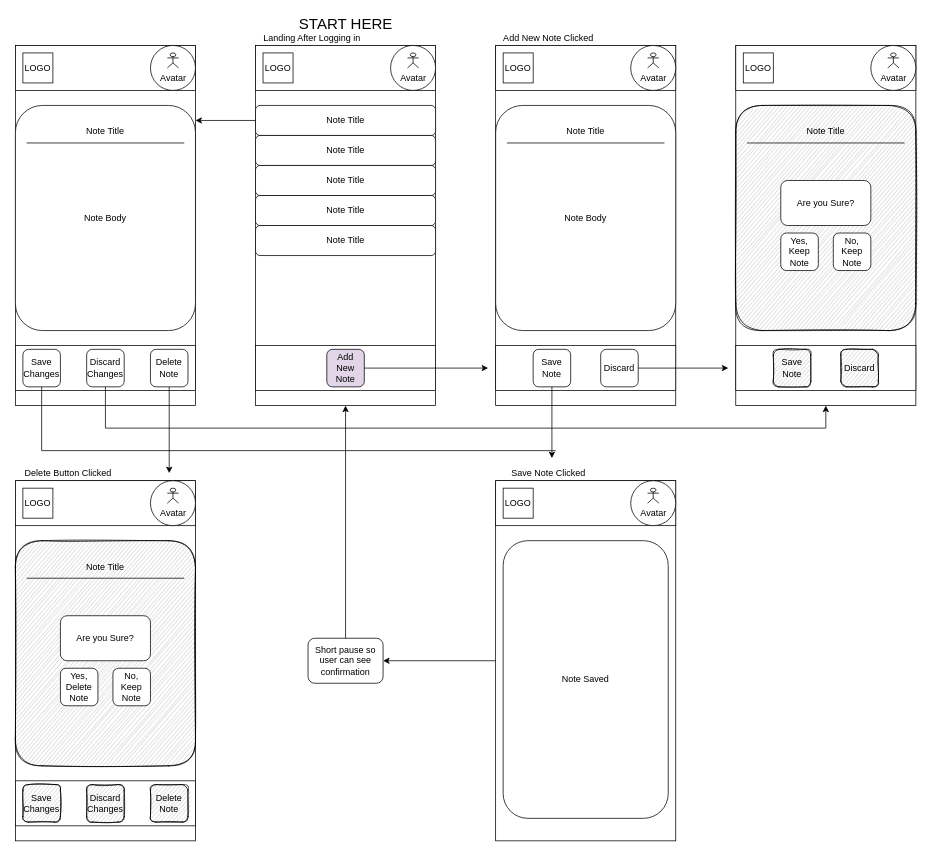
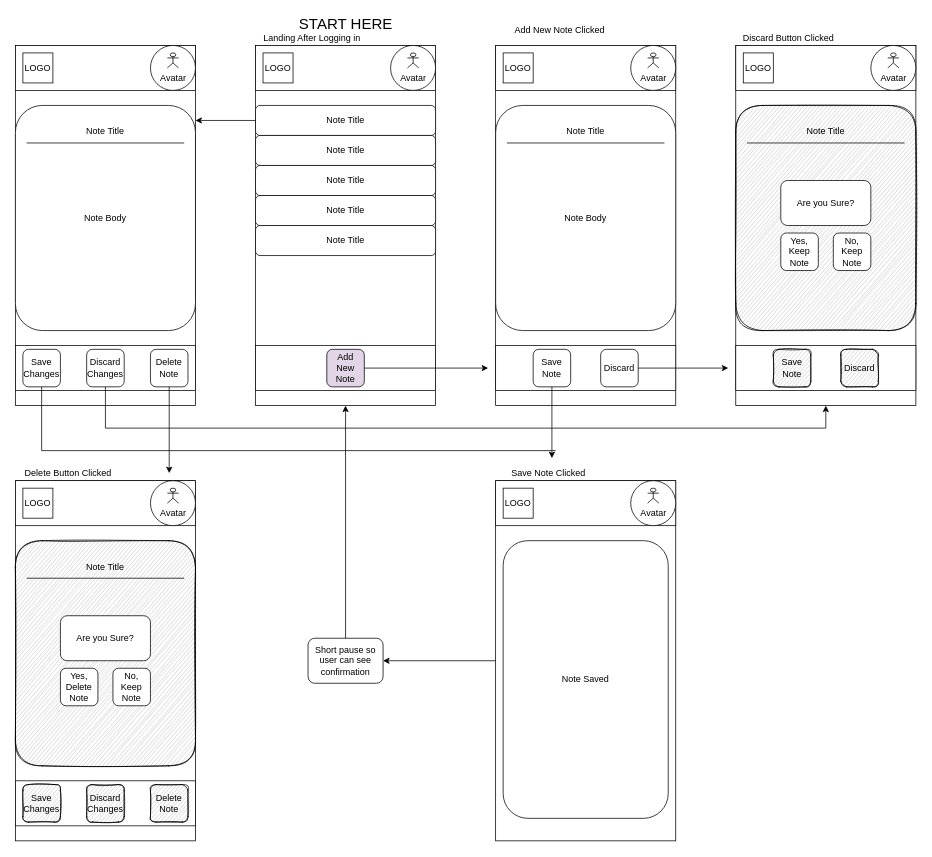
(548, 38) -> (559, 30)
none -> (788, 38)
